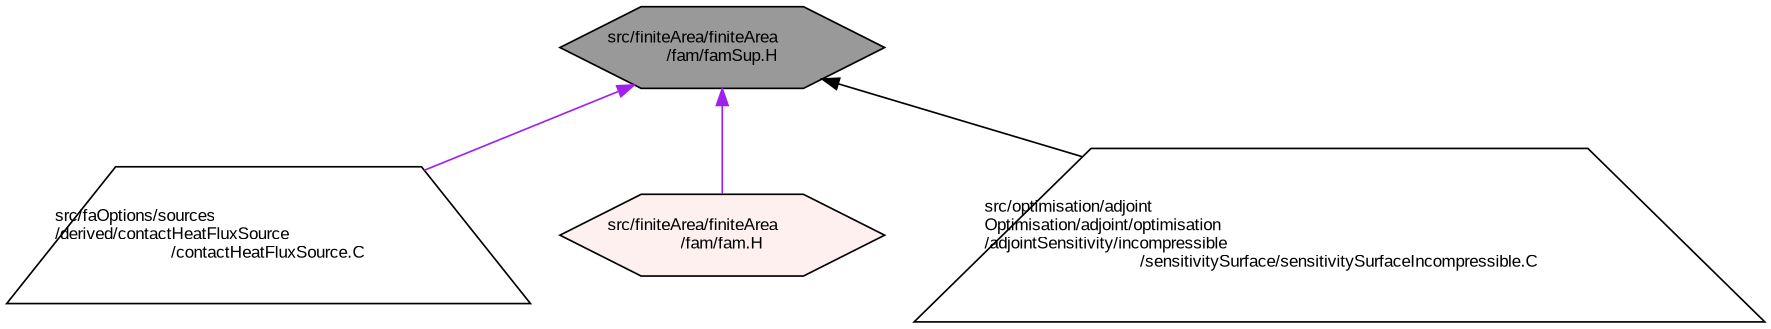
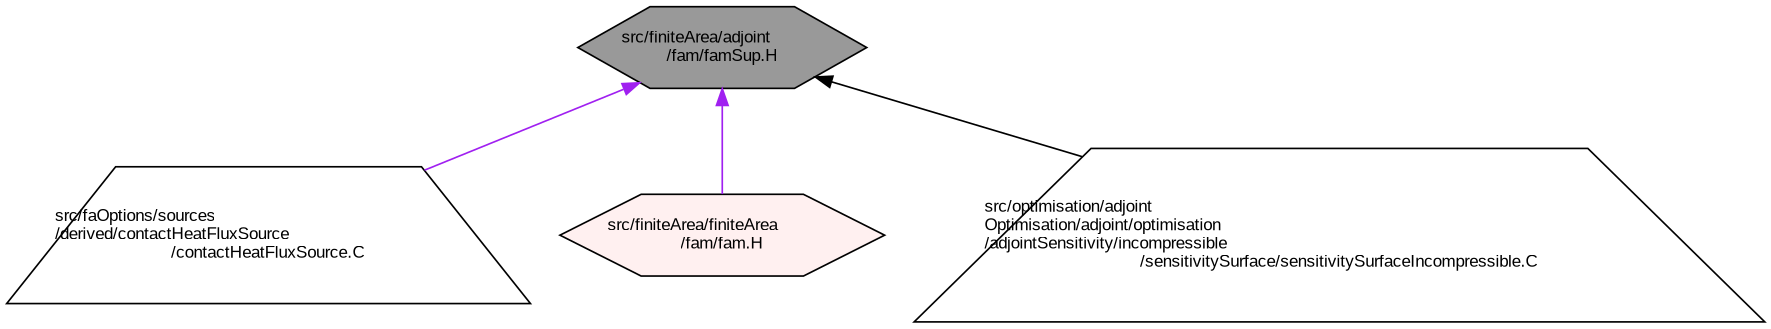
(722, 48) -> (722, 48)
